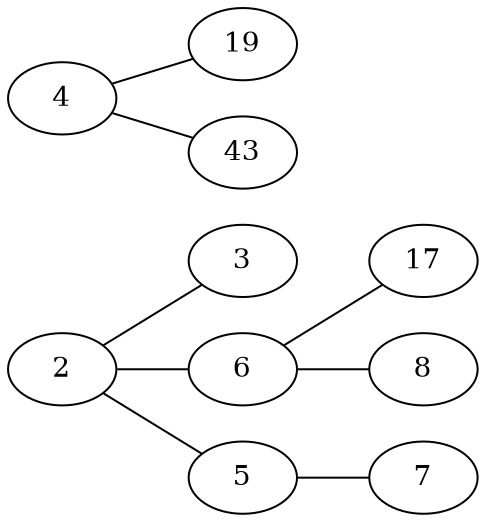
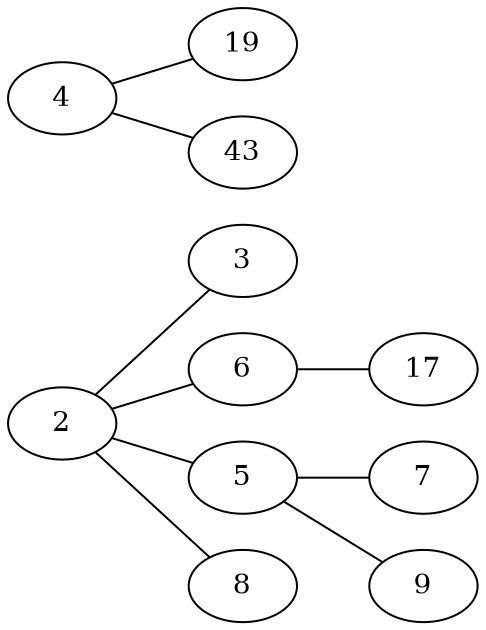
(333, 369) -> (153, 505)
none -> (423, 586)
